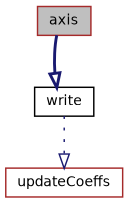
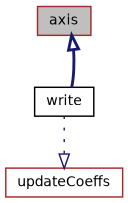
(55, 54) -> (74, 69)
